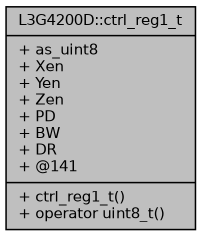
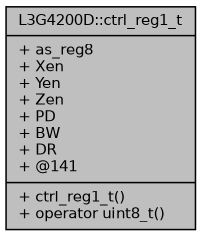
(58, 50) -> (56, 50)
